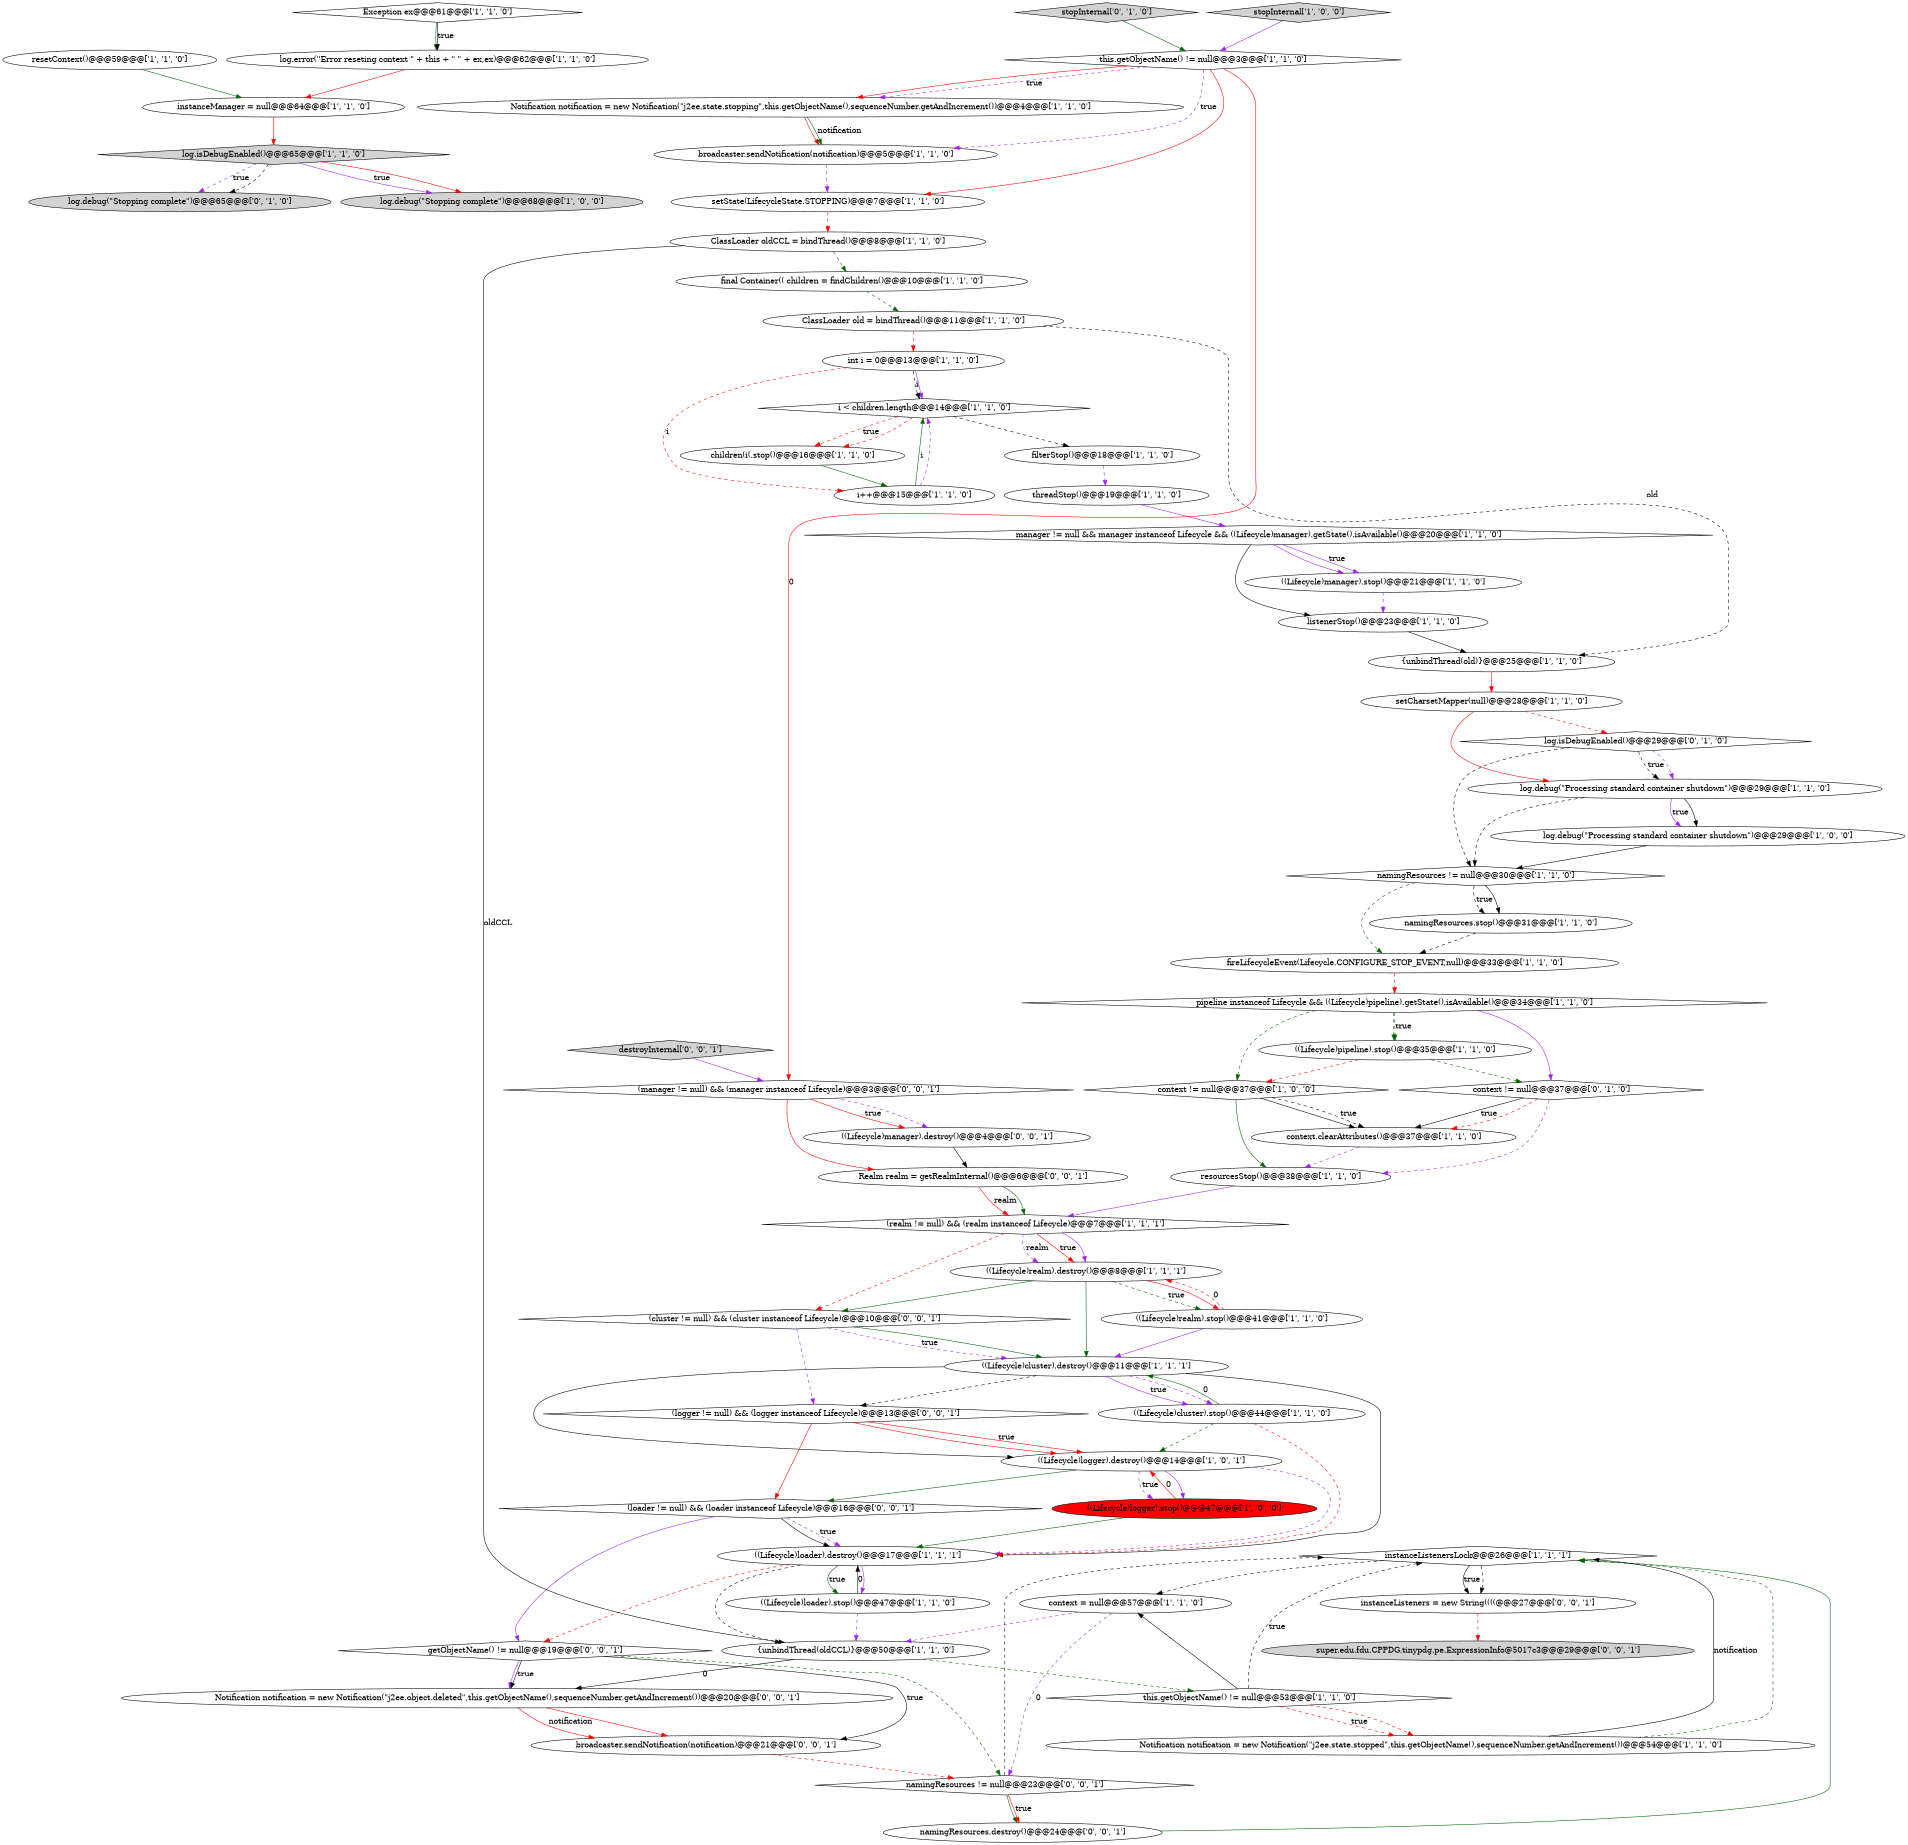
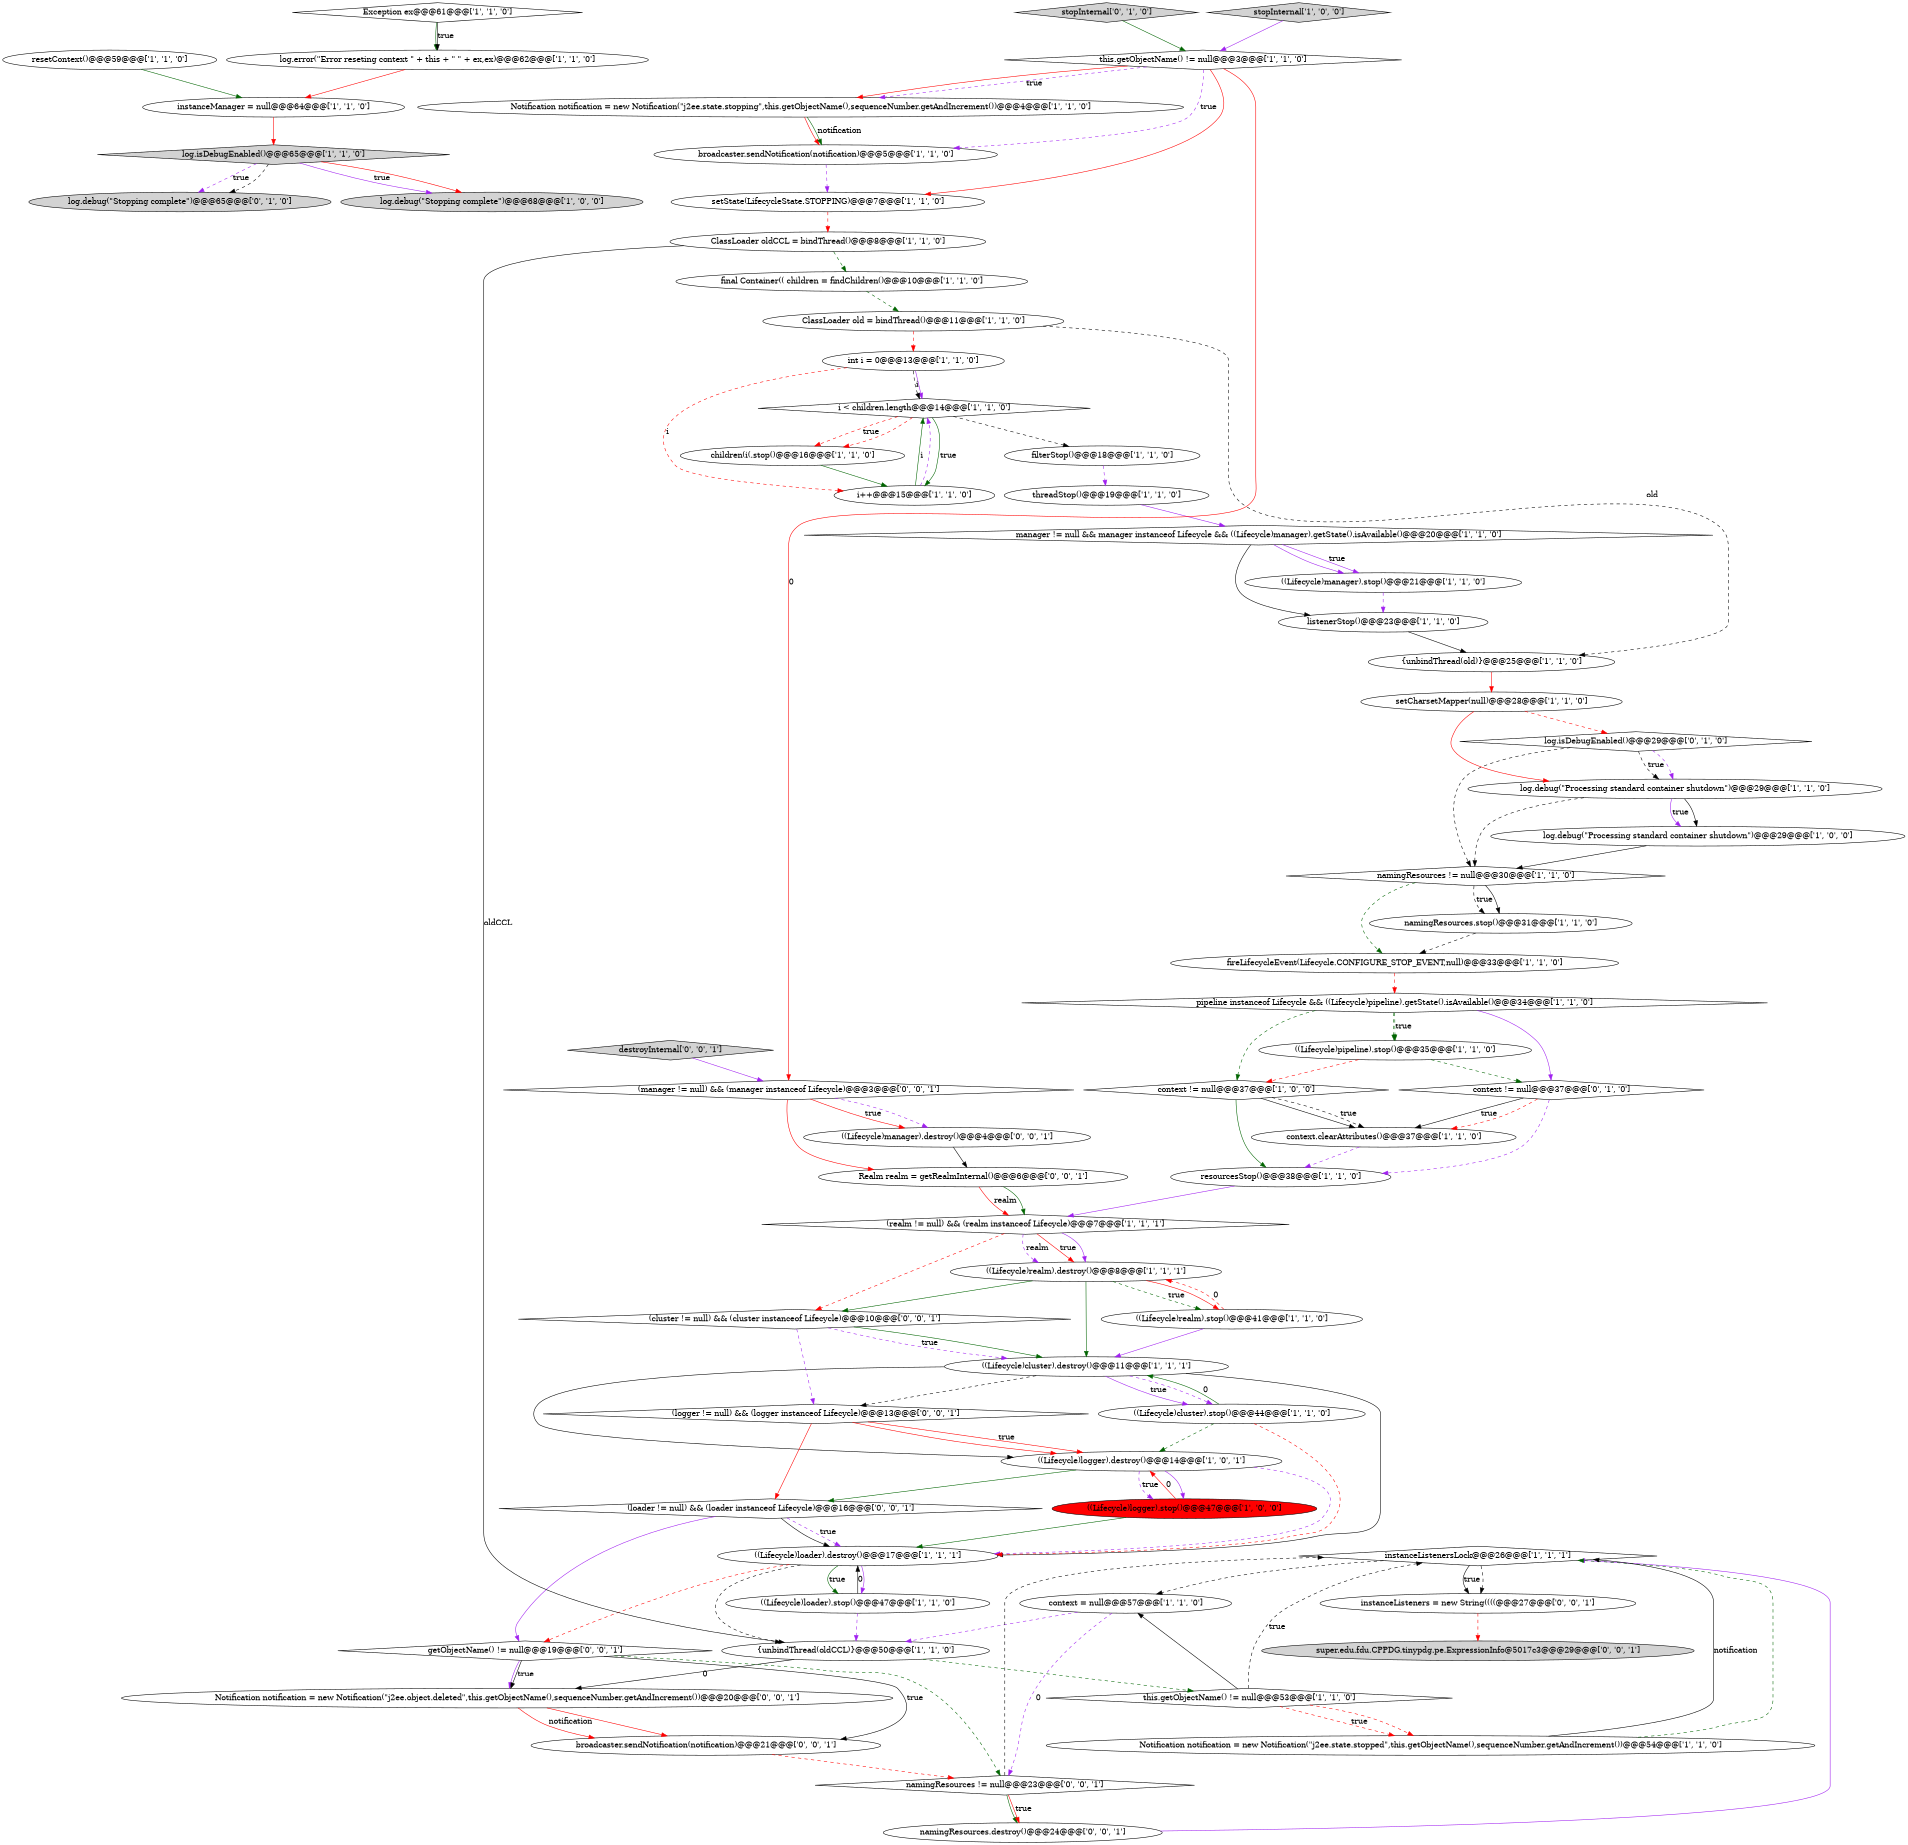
none -> (939, 450)
(1715, 1811) -> (1715, 1811)
